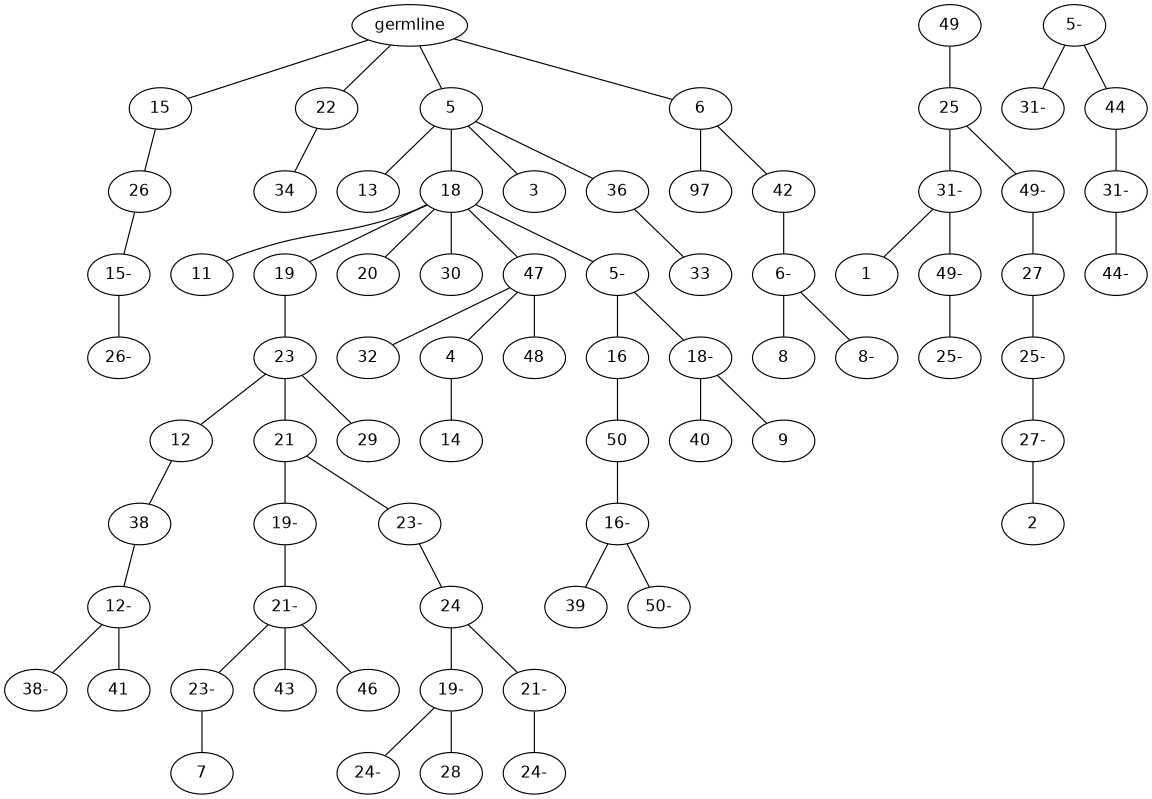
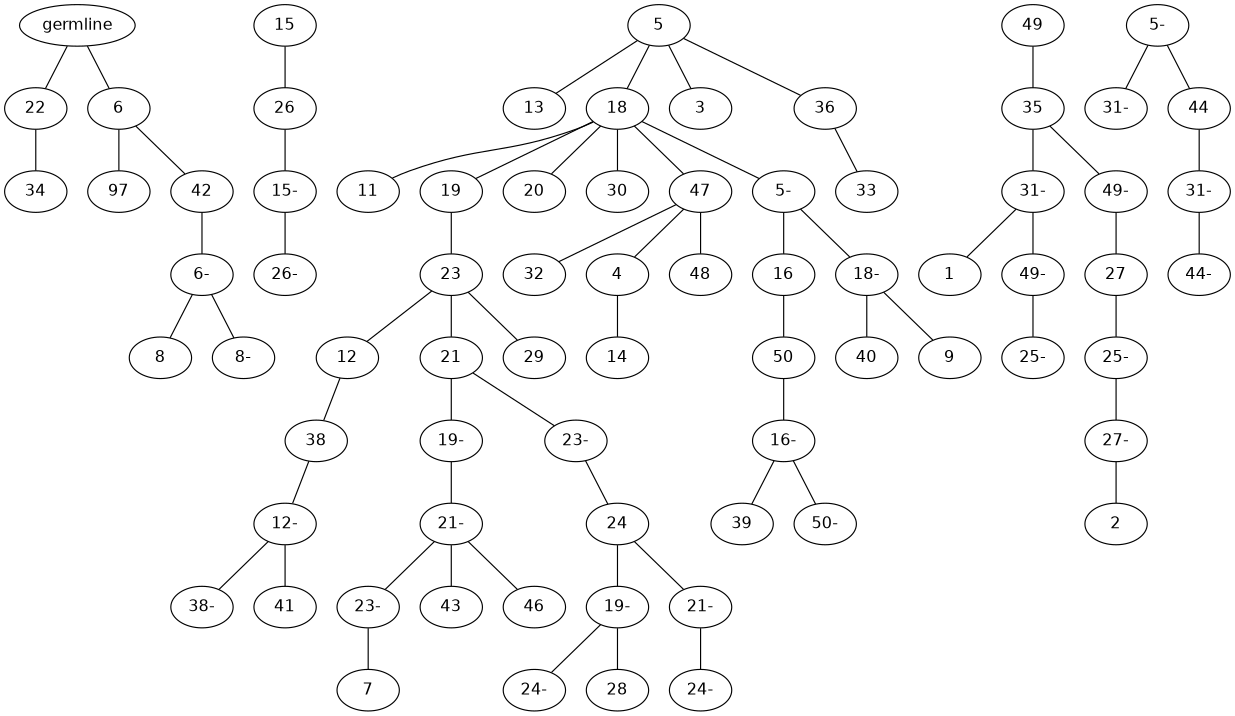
(431, 67) -> none
(278, 69) -> none
(950, 108) -> (1033, 108)
